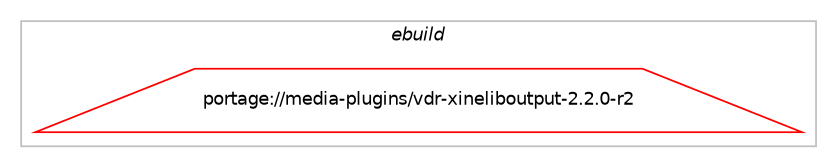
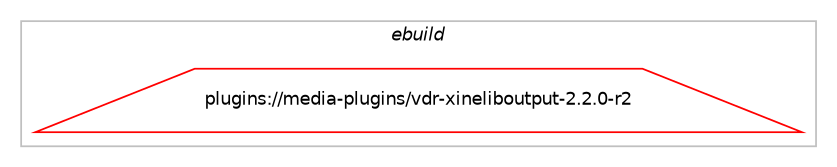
(419, 100) -> (419, 100)
